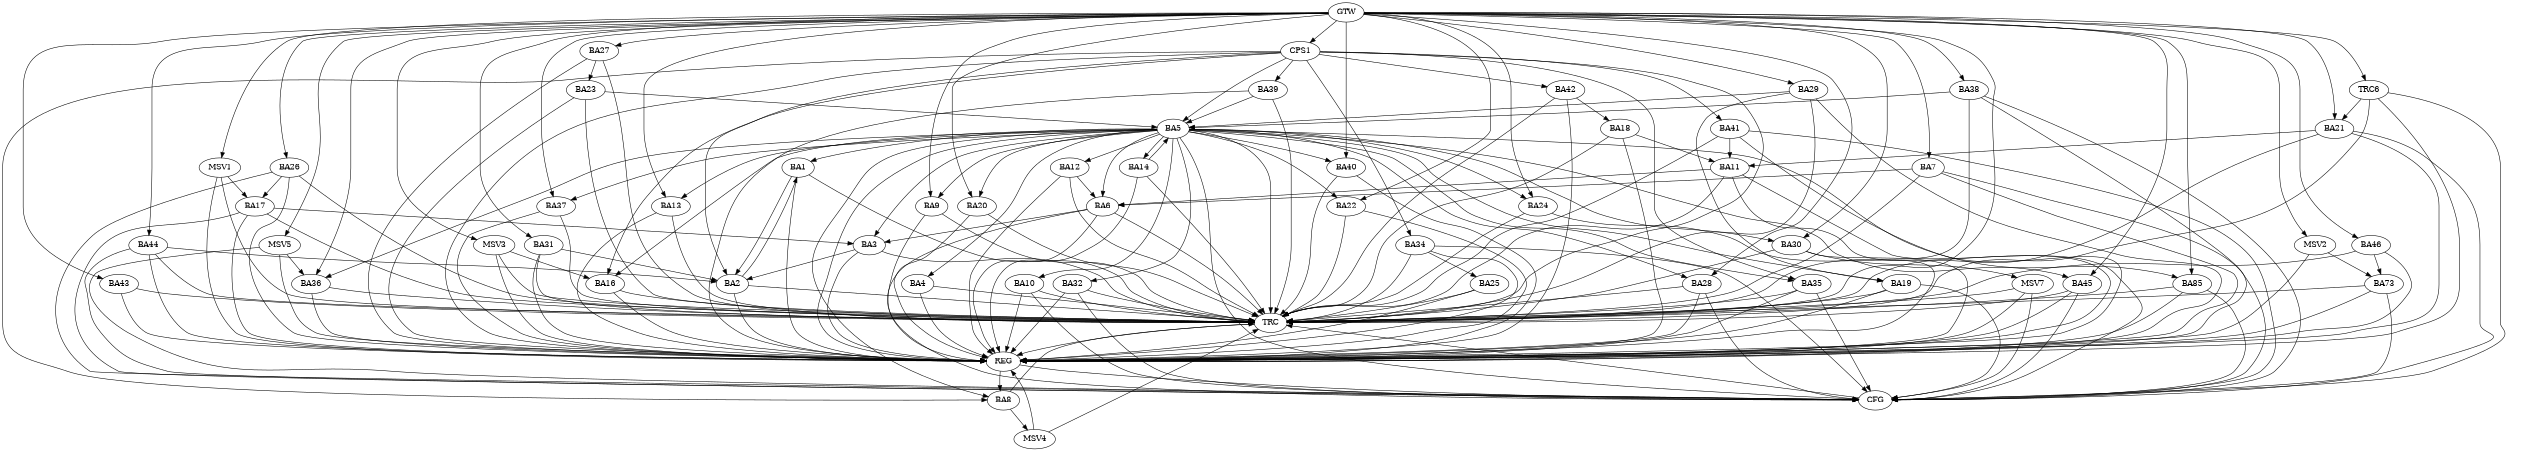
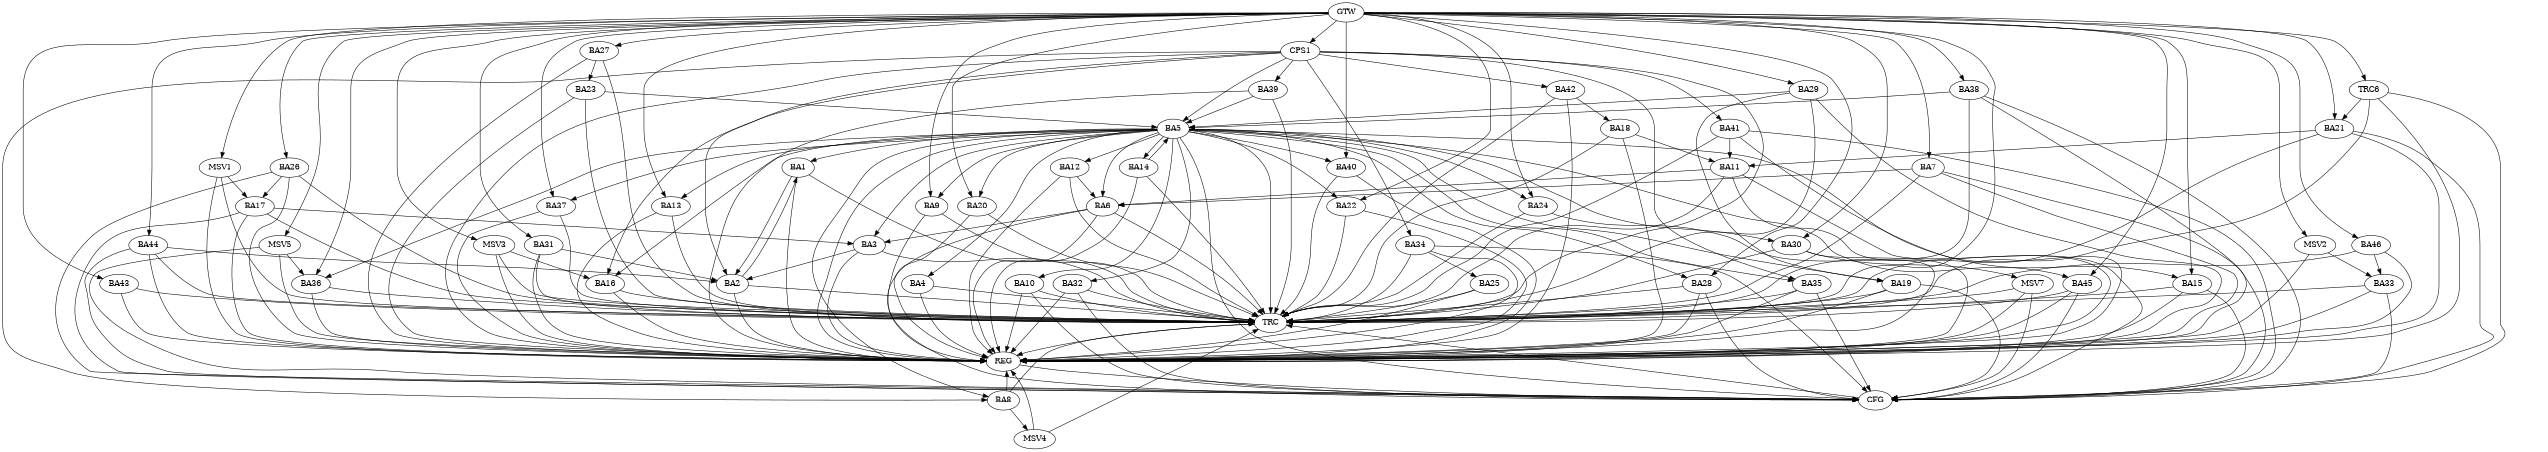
(2192, 284) -> (2192, 284)
(2384, 284) -> (2384, 284)
(1000, 378) -> (1007, 384)
